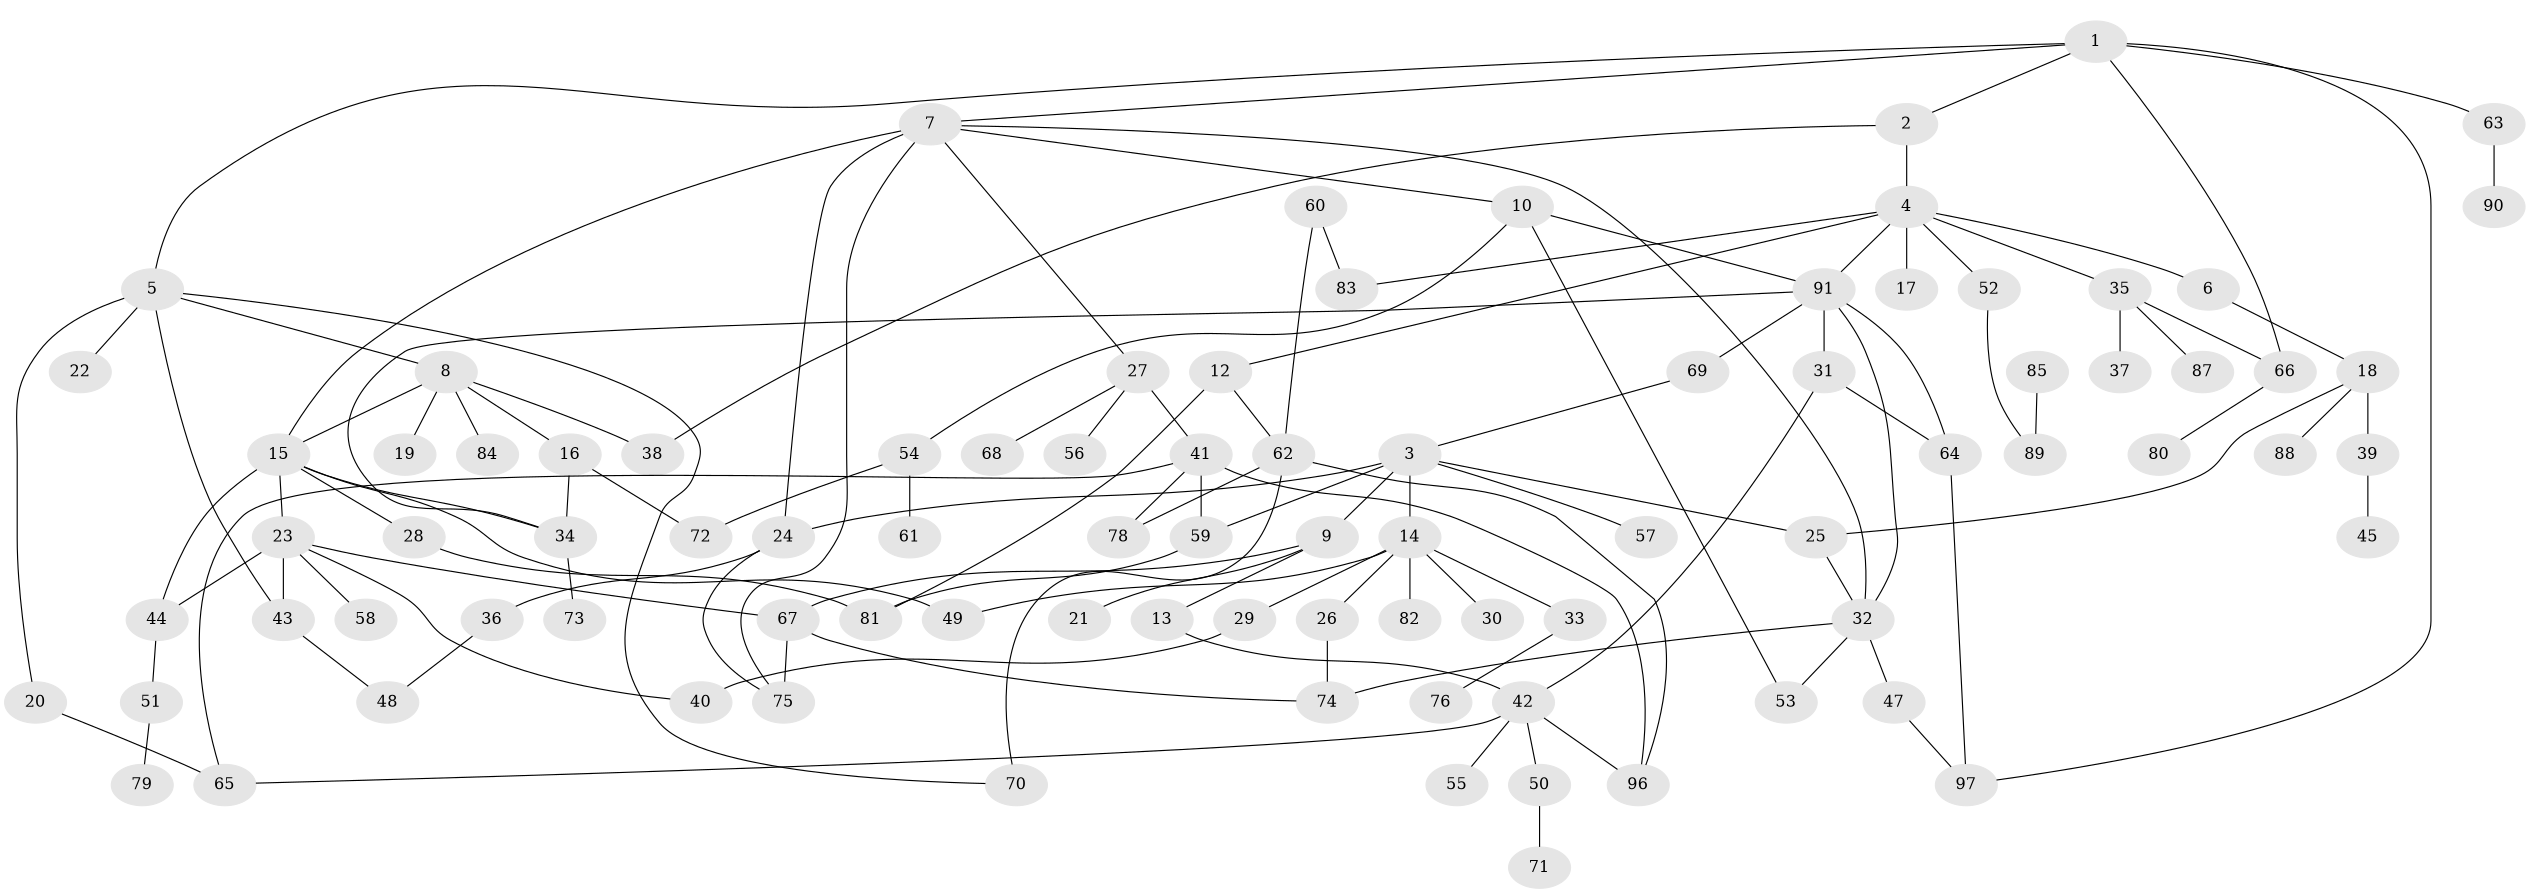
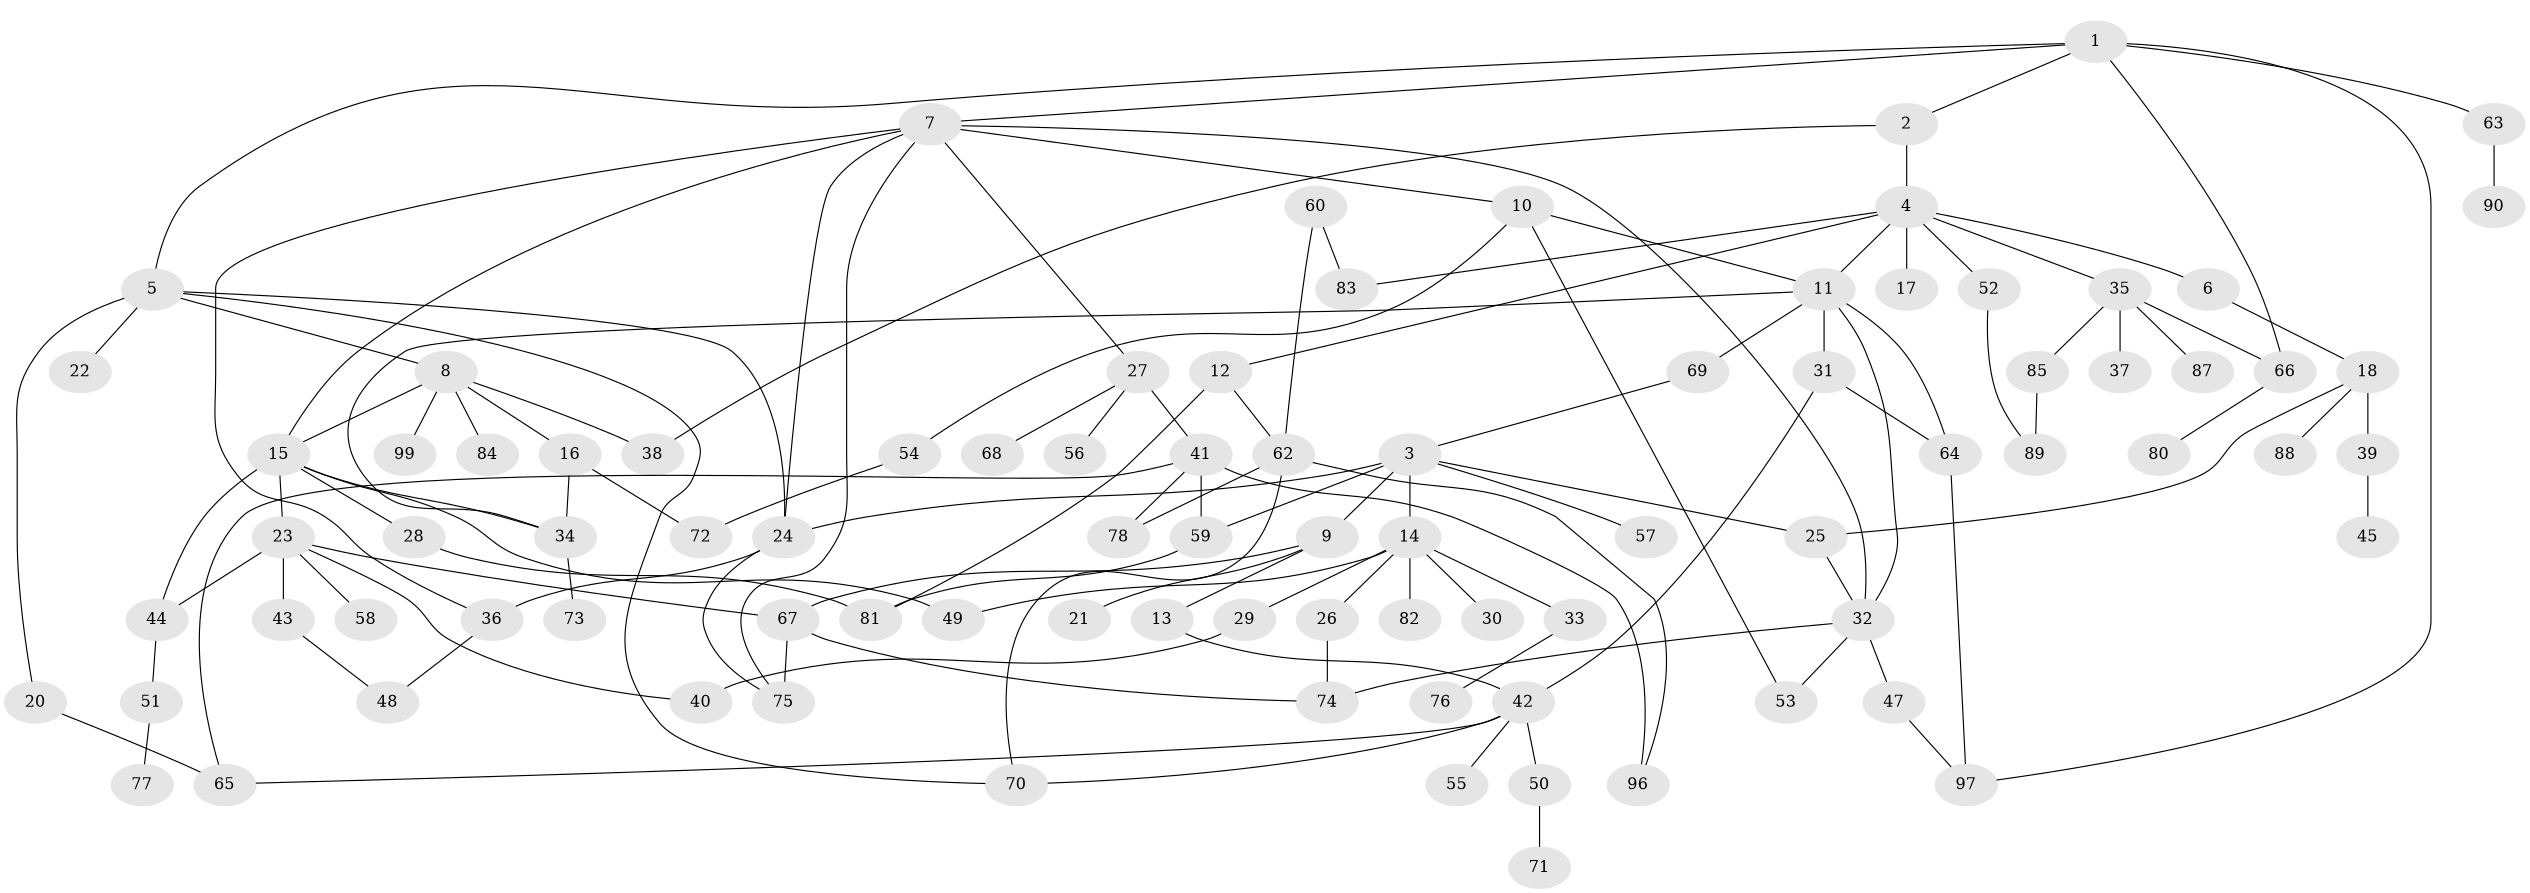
none -> (323, 230)
(1824, 289) -> (1824, 289)
none -> (2079, 331)
(405, 455) -> (405, 455)
(195, 463) -> (549, 316)
(910, 537) -> none
(1581, 744) -> (1276, 764)
(142, 785) -> (142, 785)
